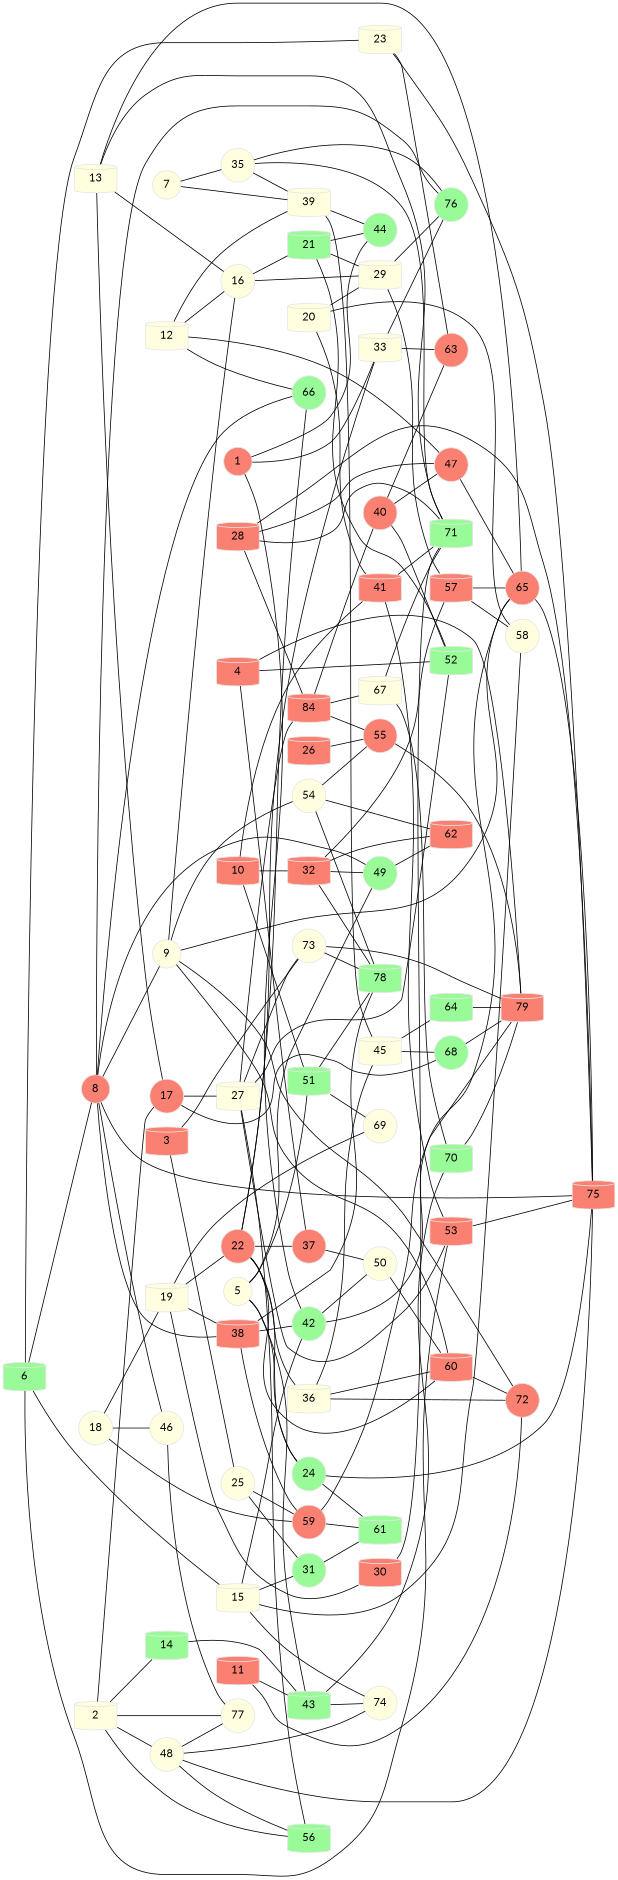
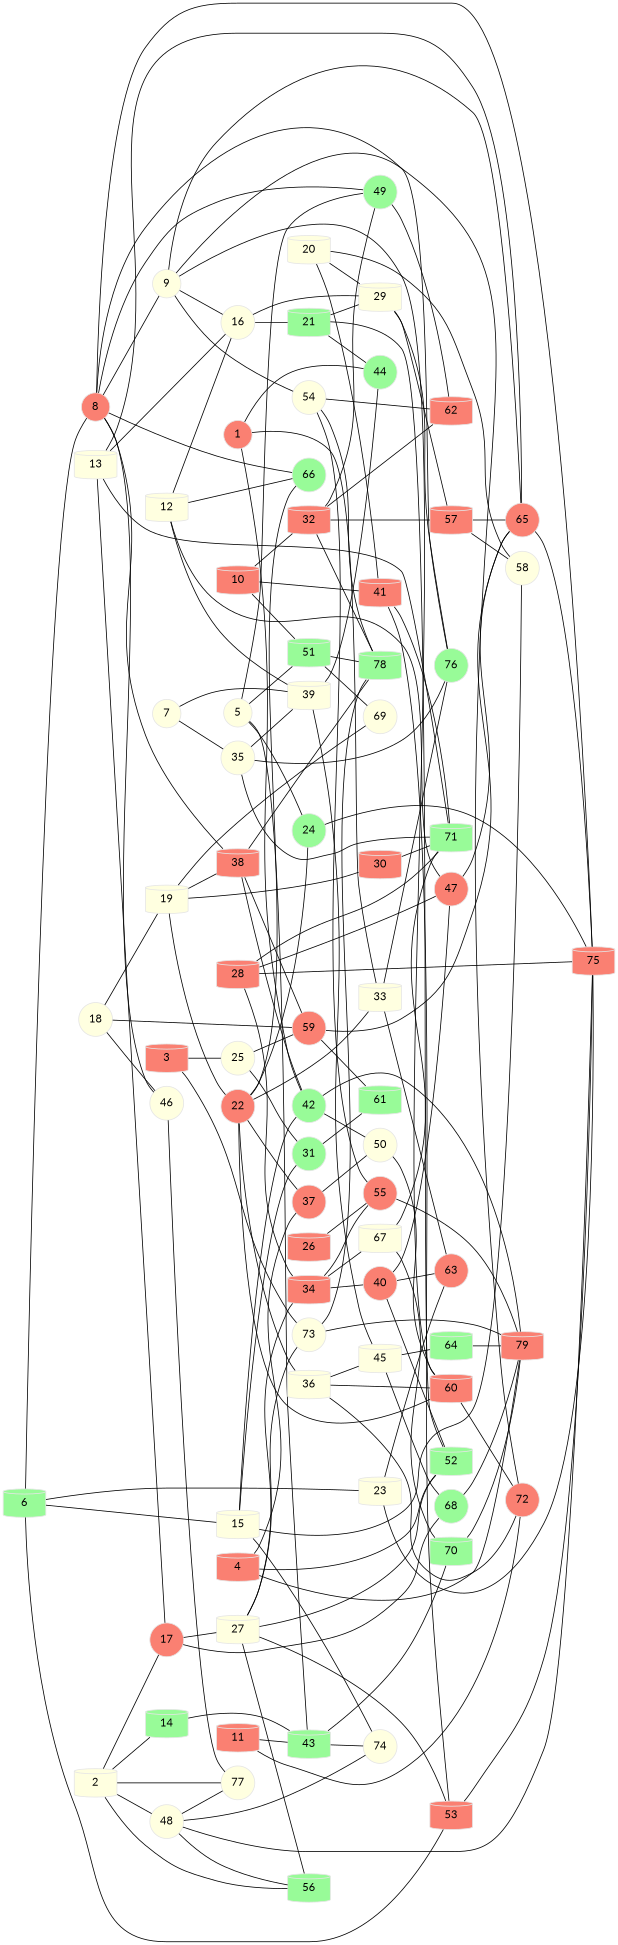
(309, 708) -> (309, 1290)
(343, 1500) -> none
